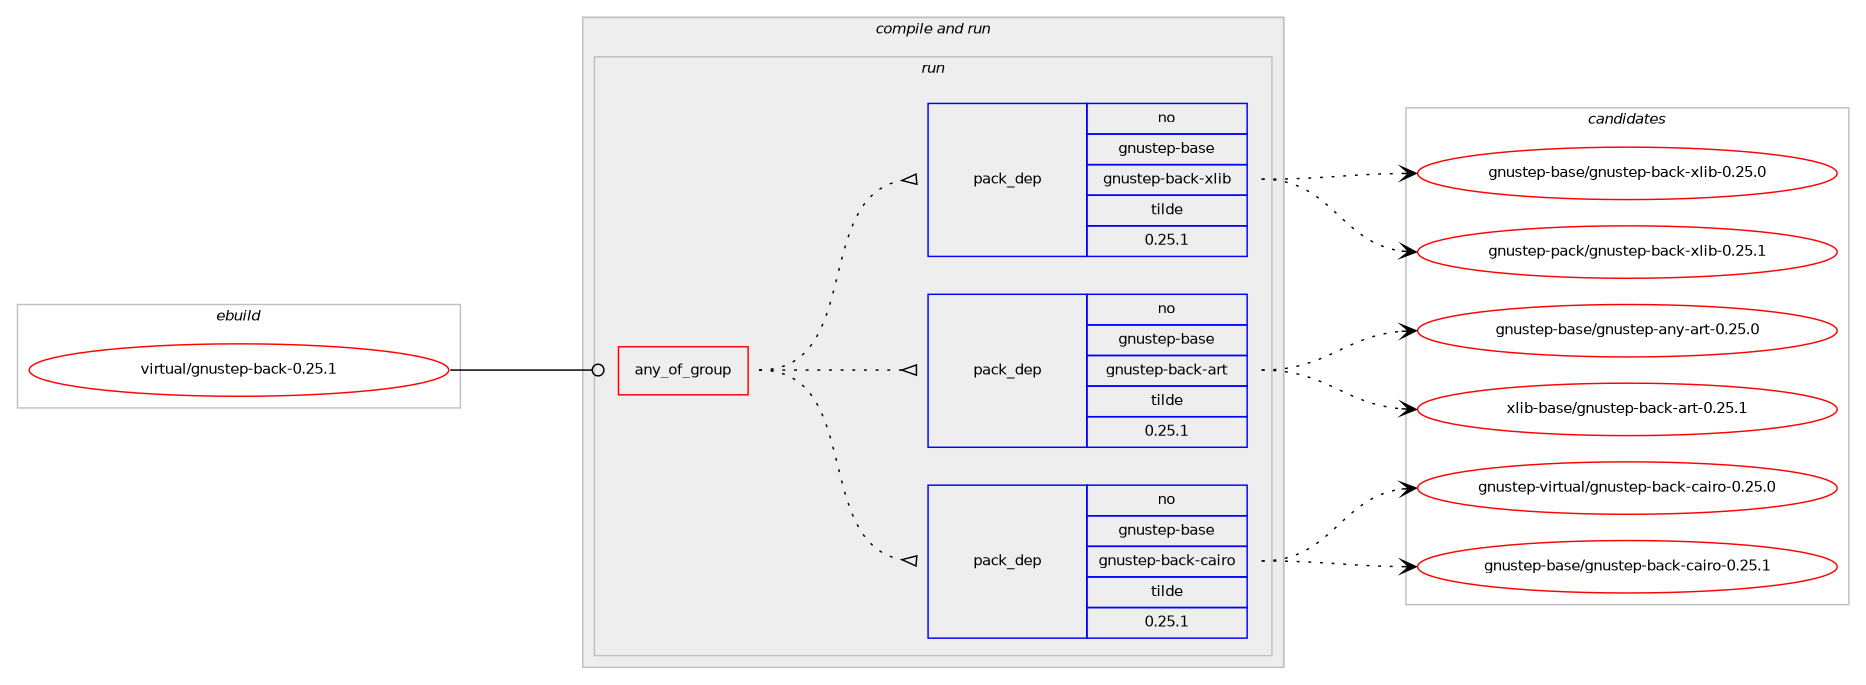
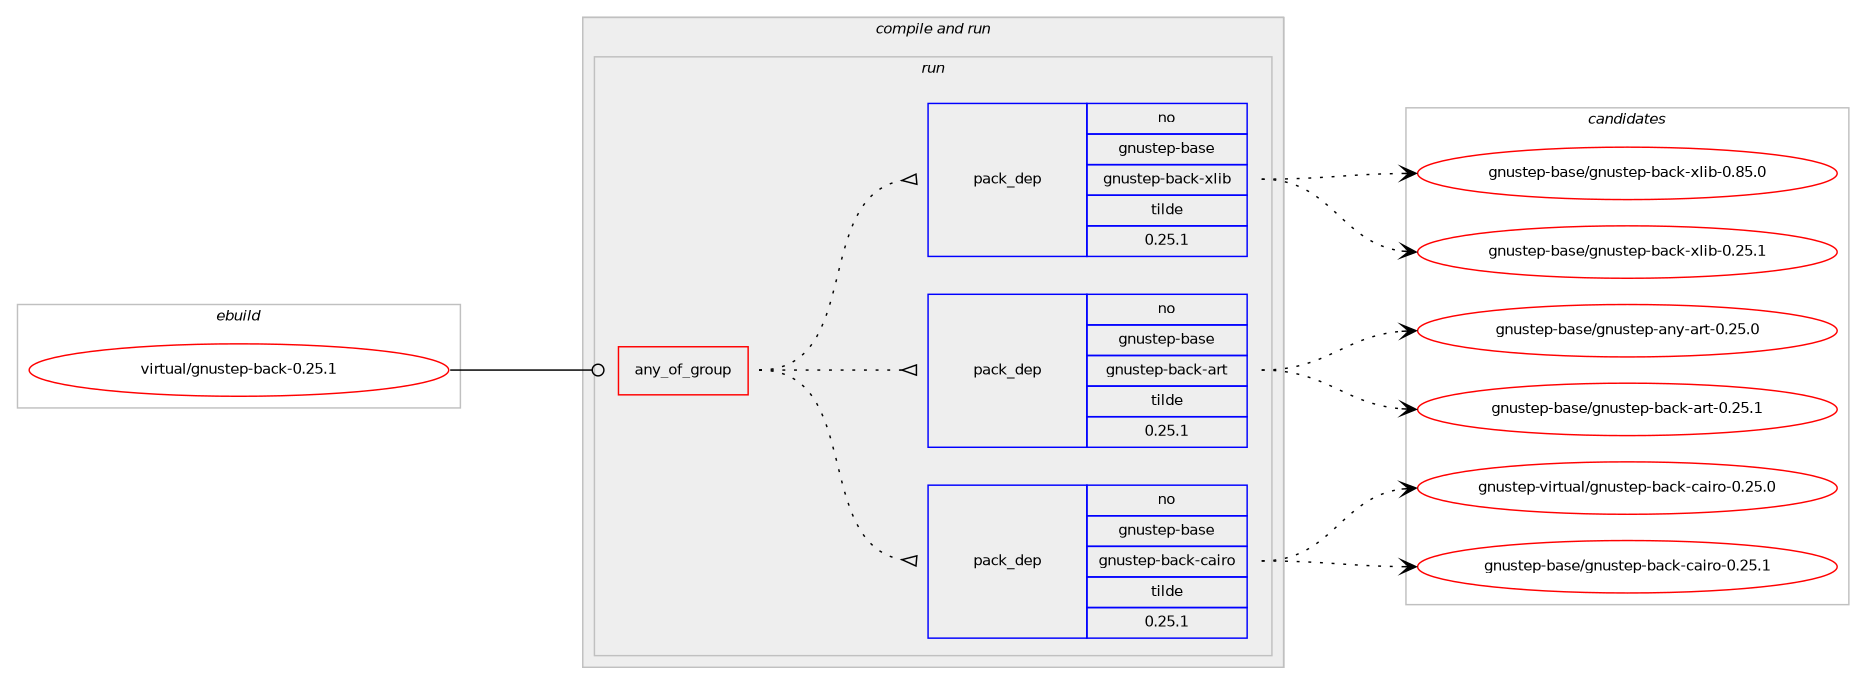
(1627, 173) -> (1627, 173)
(1627, 252) -> (1627, 252)
(1627, 409) -> (1627, 409)
